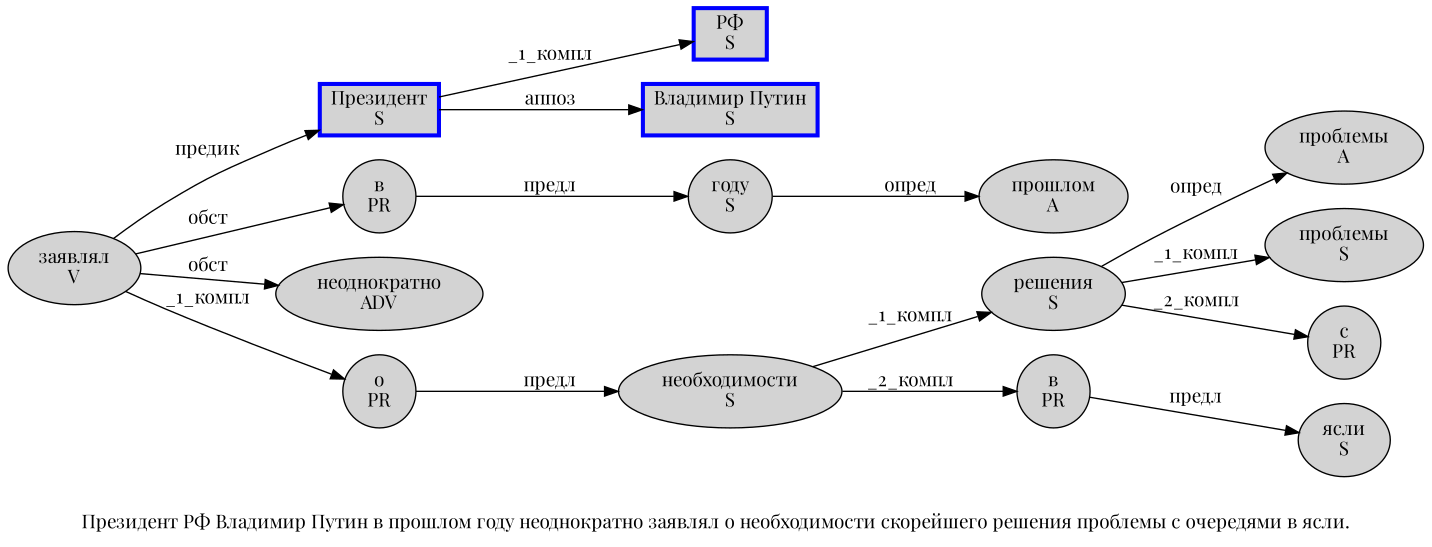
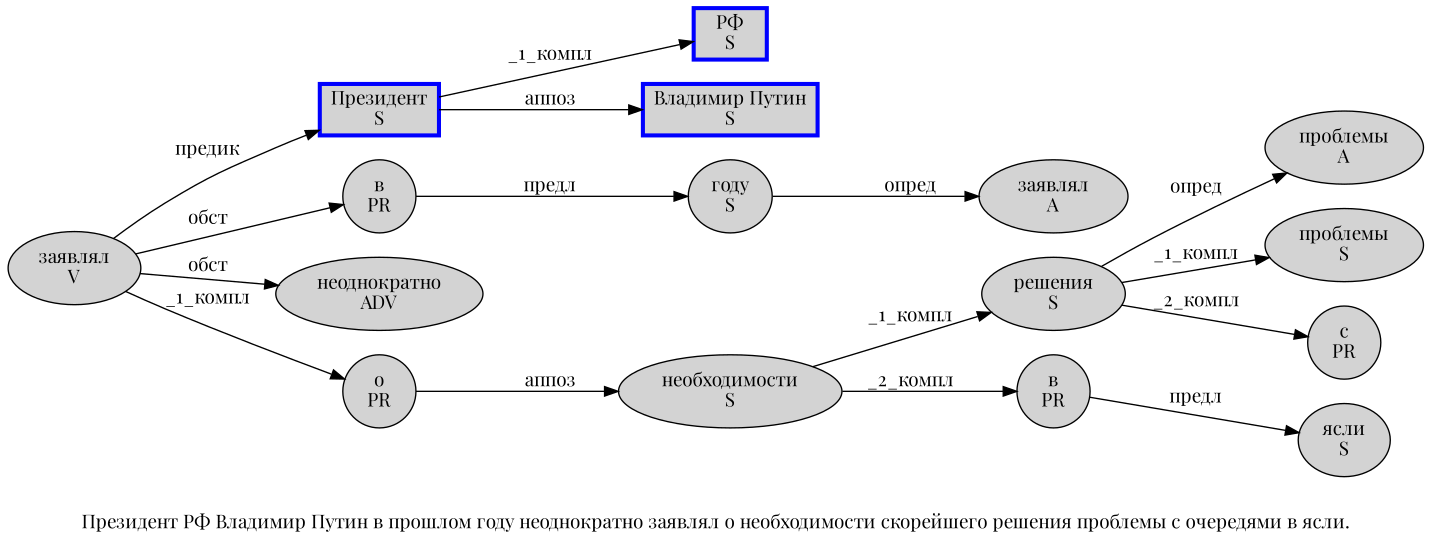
(1054, 196) -> (1054, 196)
(551, 381) -> (551, 381)
